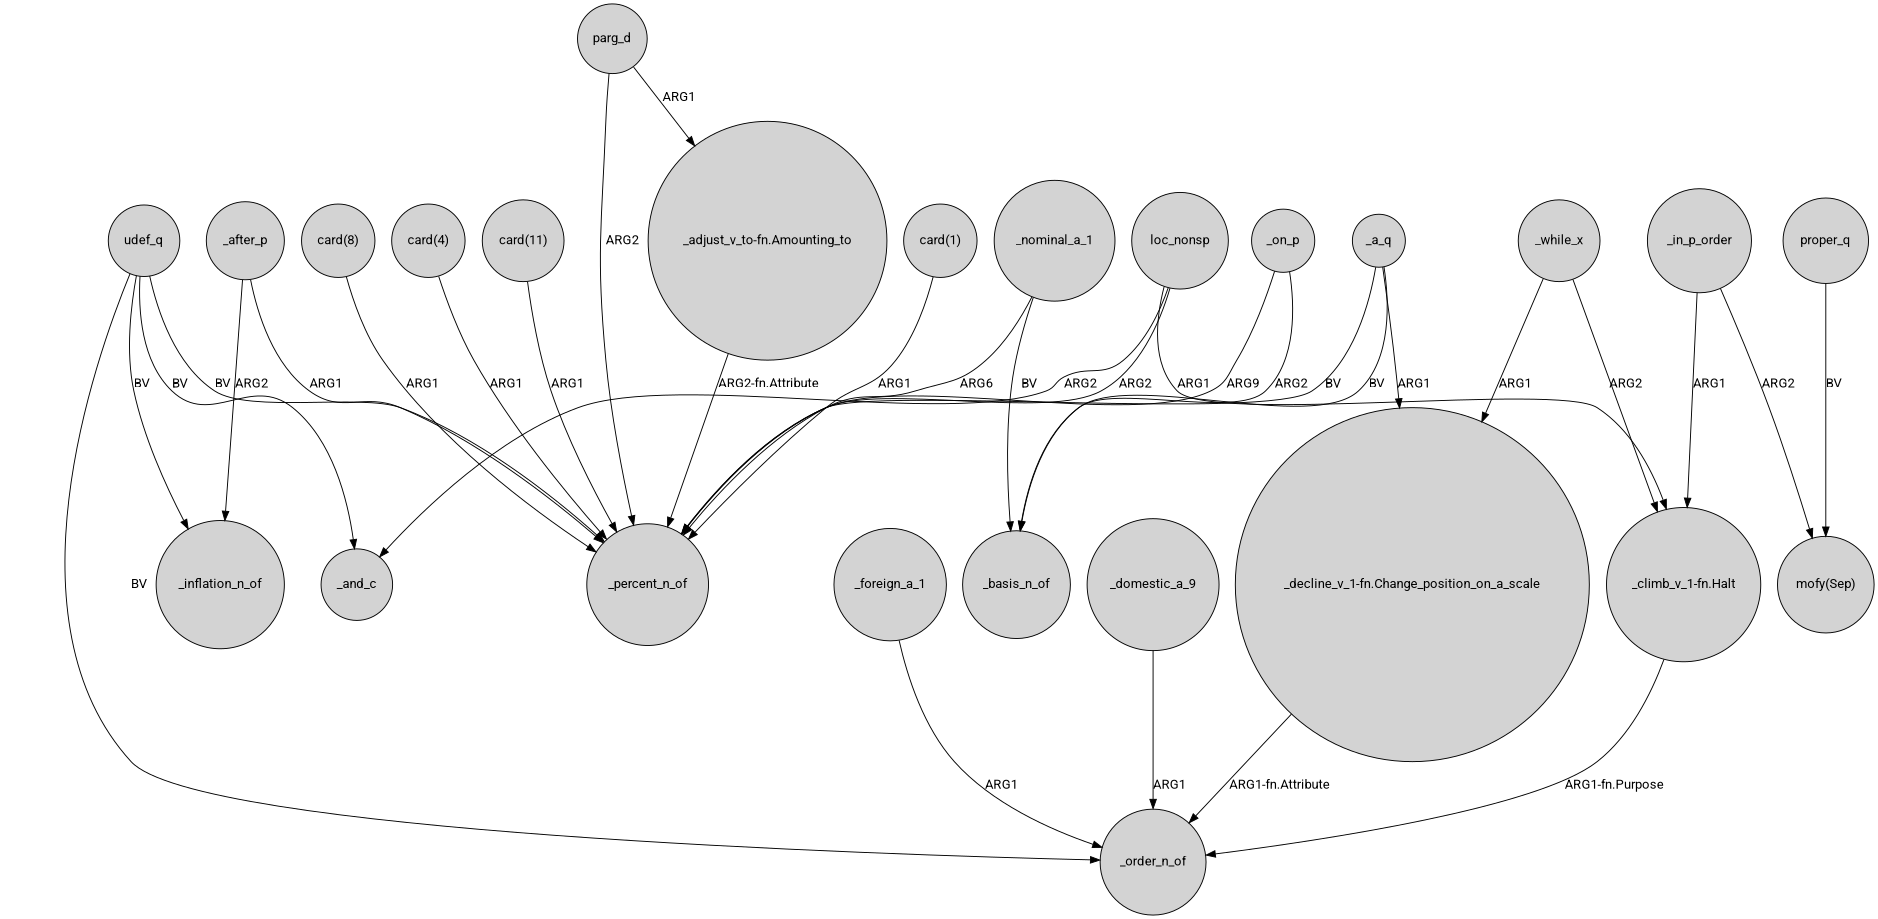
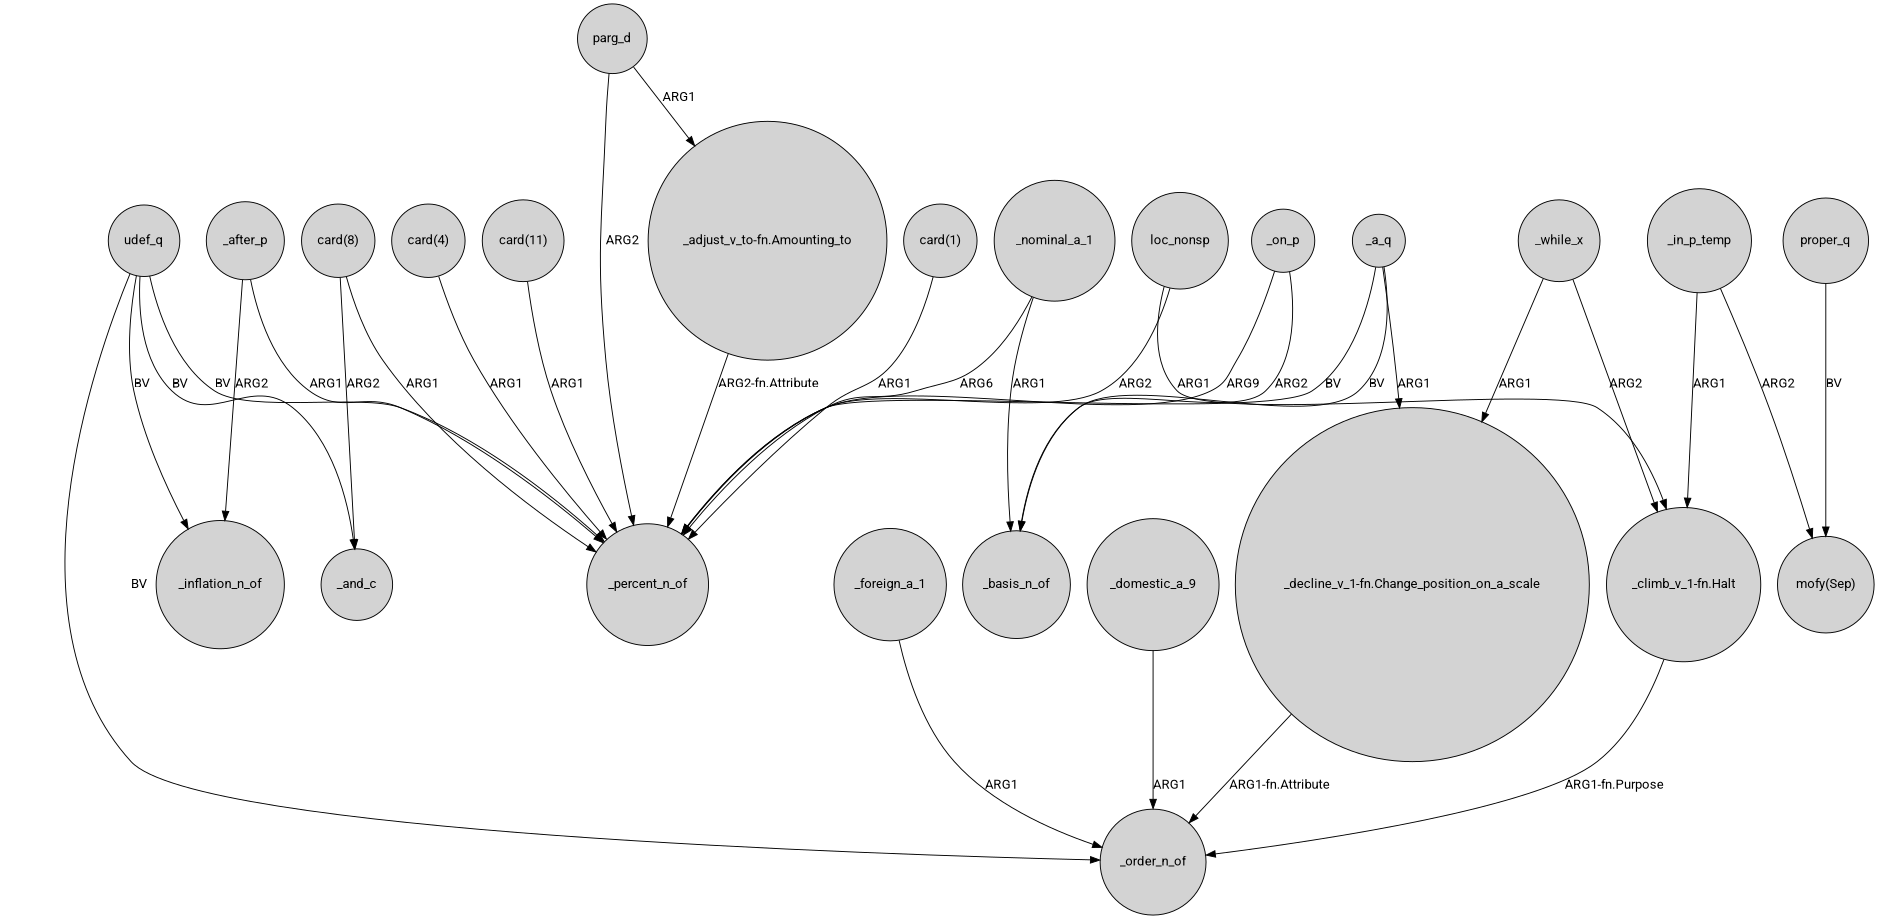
(1699, 241) -> (1699, 241)
(1030, 384) -> (1030, 384)
(778, 398) -> (347, 408)
